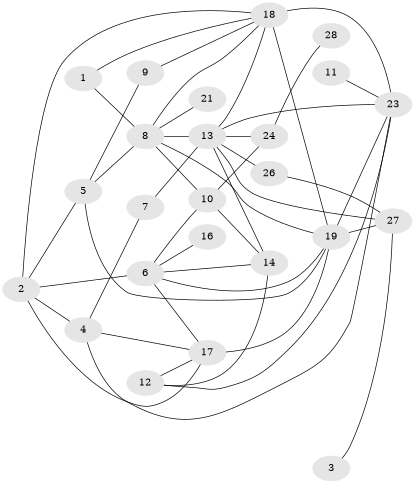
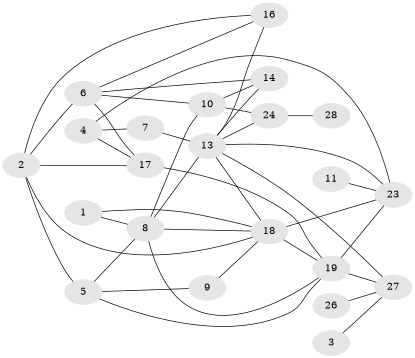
(207, 99) -> none
(238, 155) -> (242, 85)
(250, 290) -> none
(52, 310) -> (111, 45)
(145, 383) -> none
